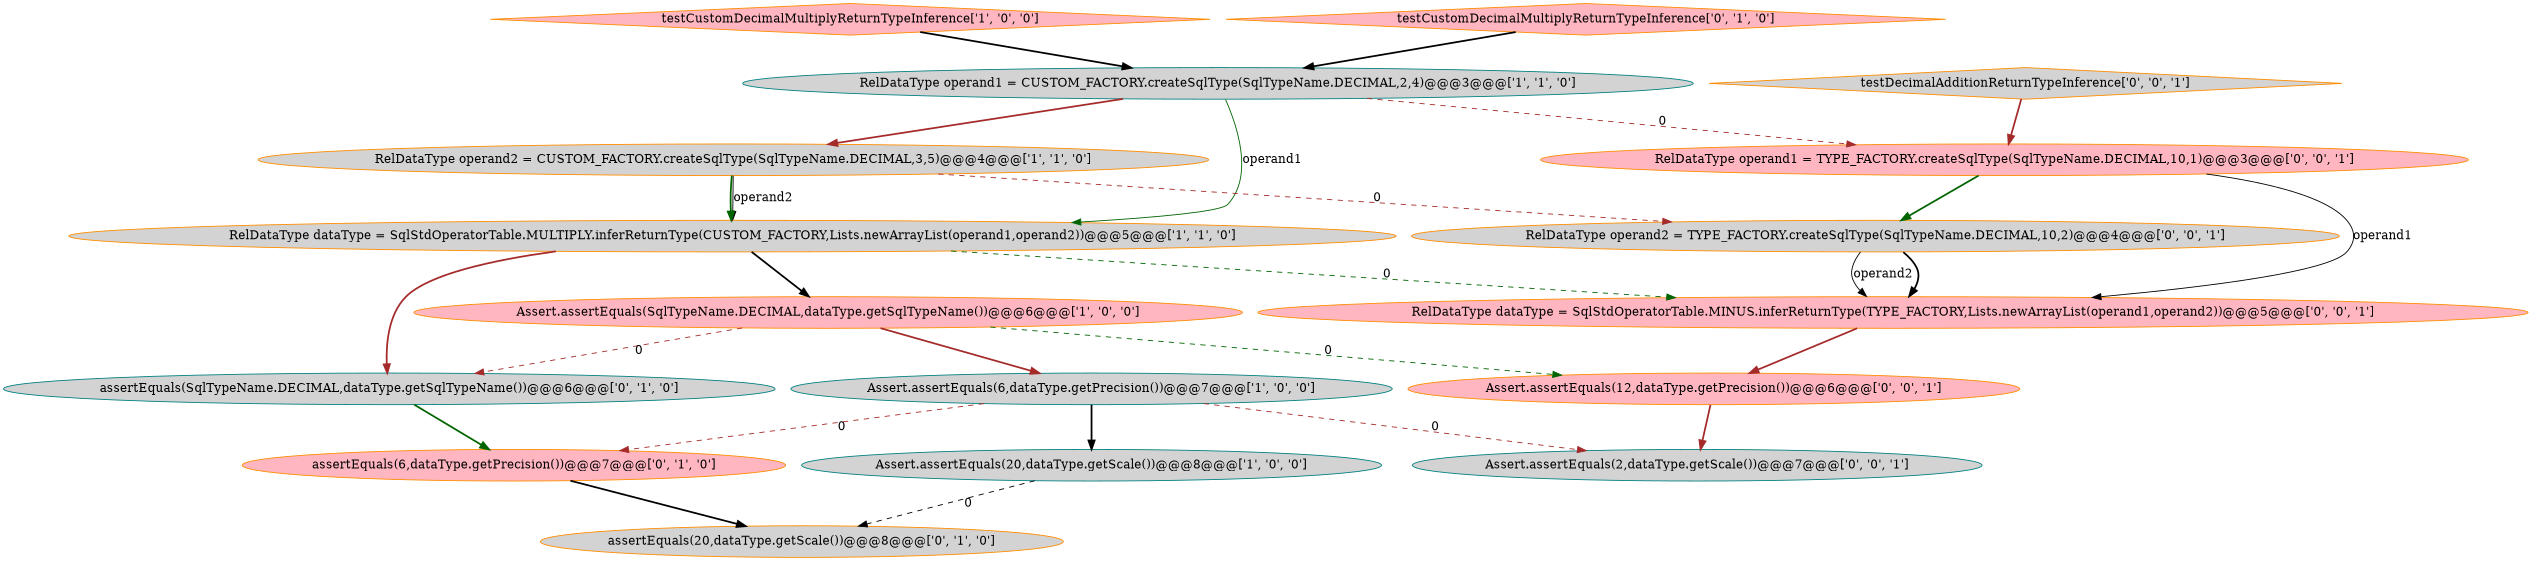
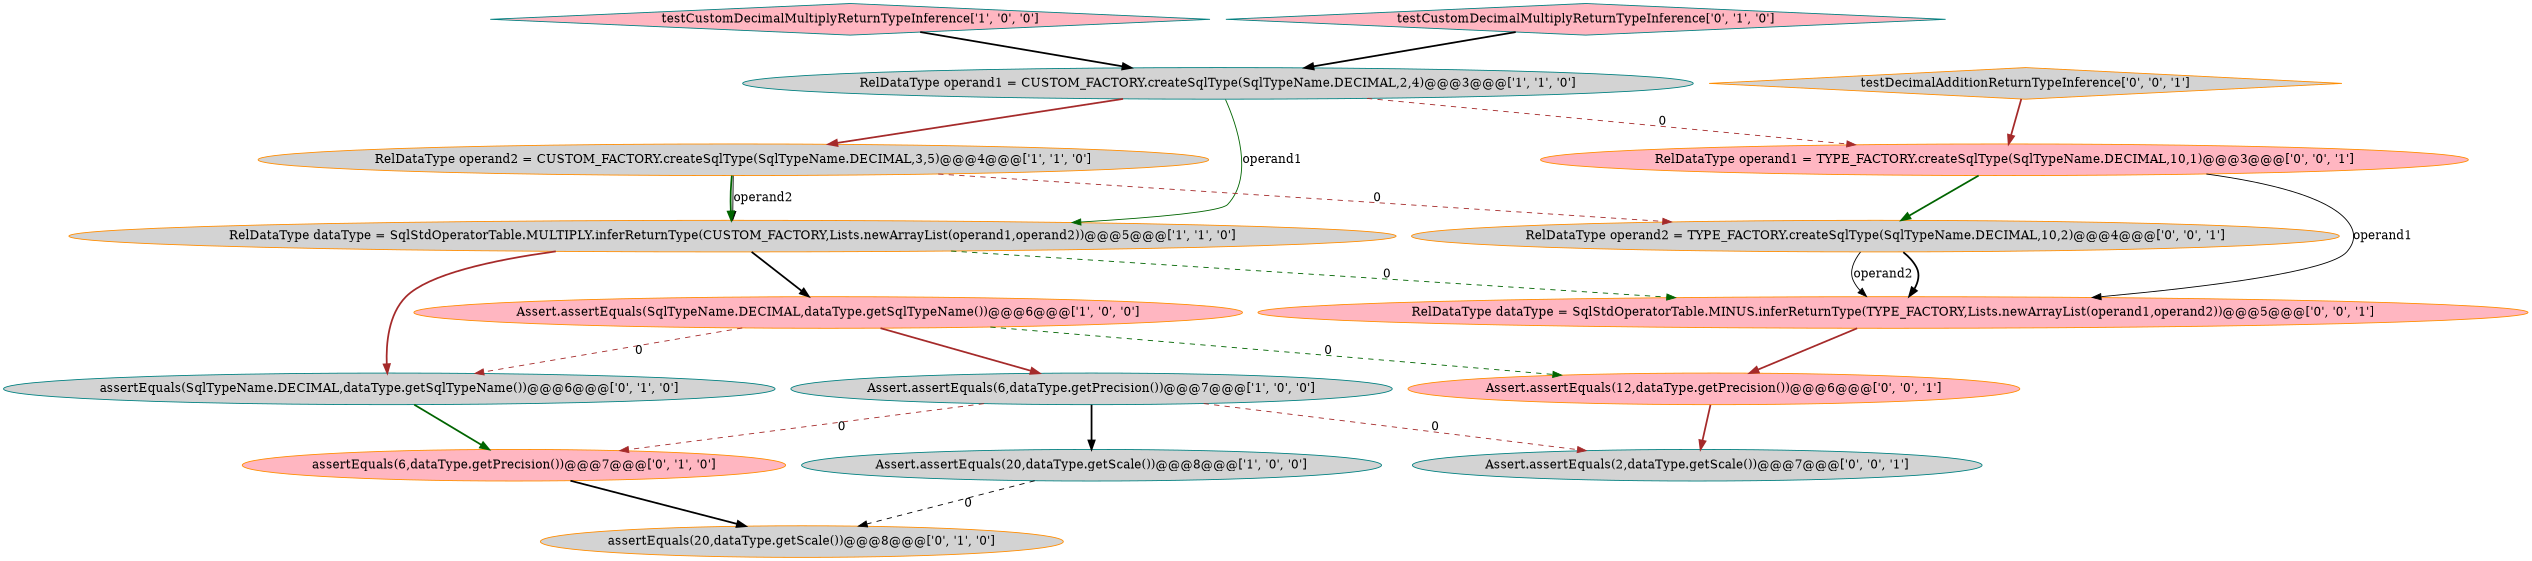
(850, 19) -> (850, 19)
(1586, 19) -> (1586, 19)
